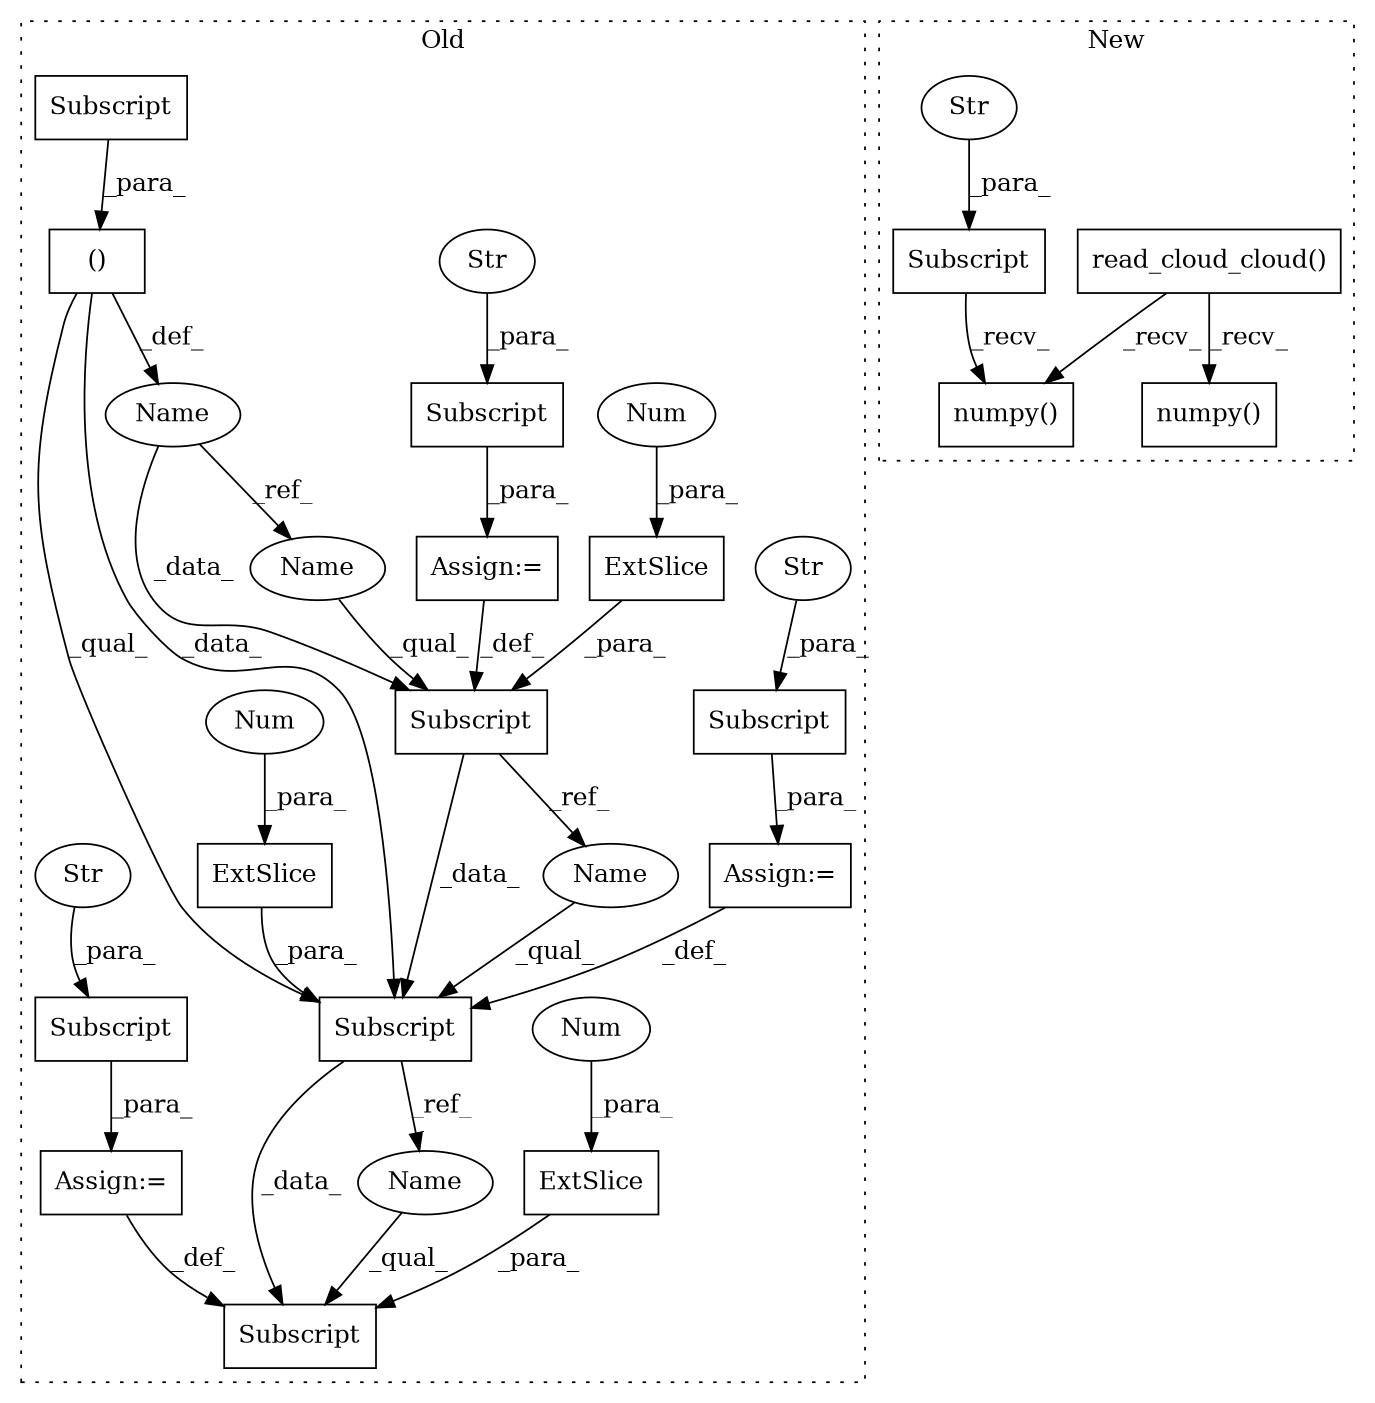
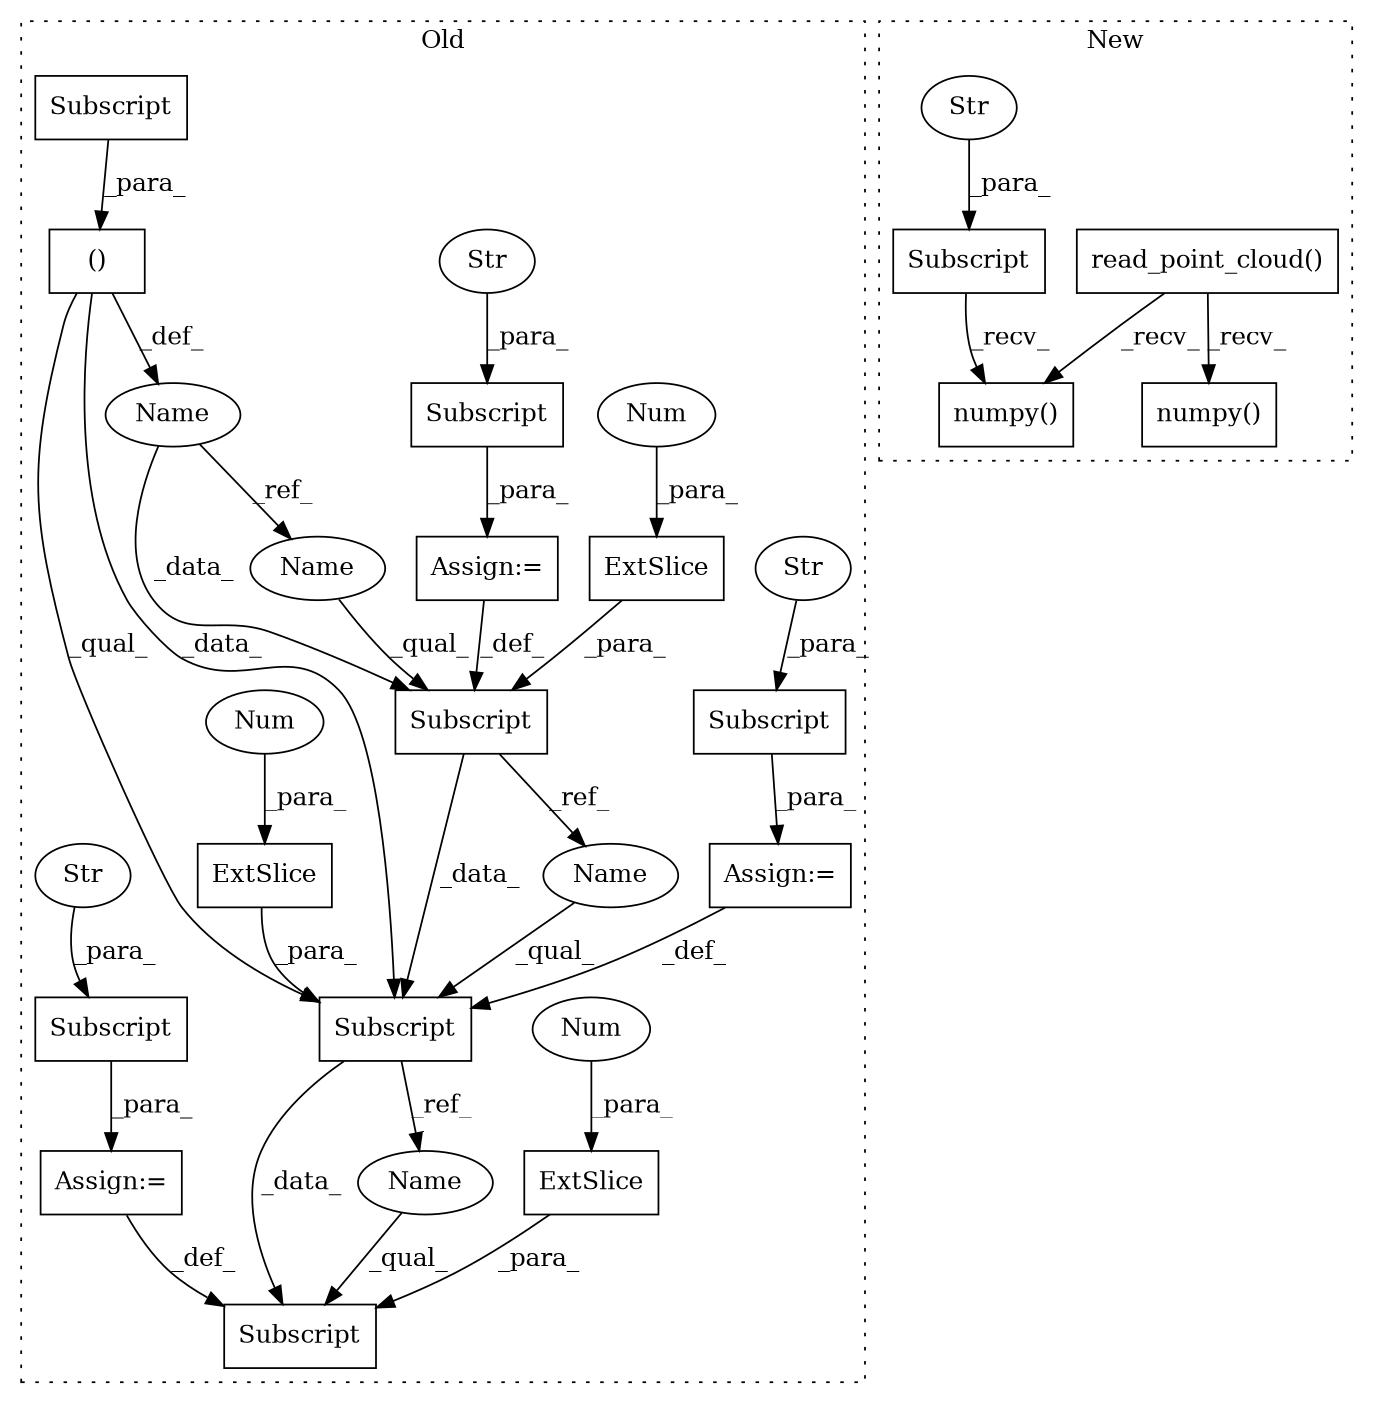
(1209, 261) -> (1207, 261)
